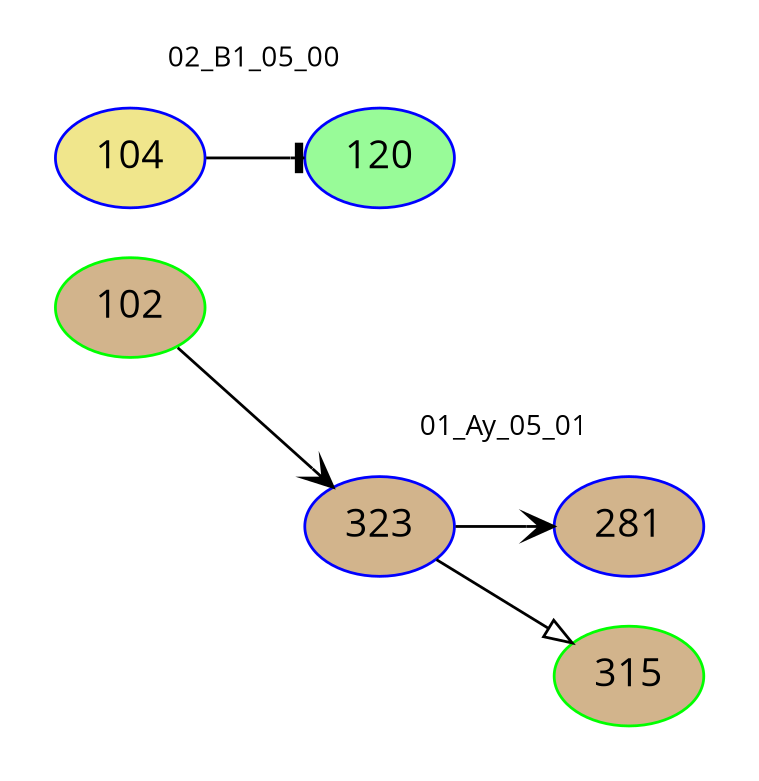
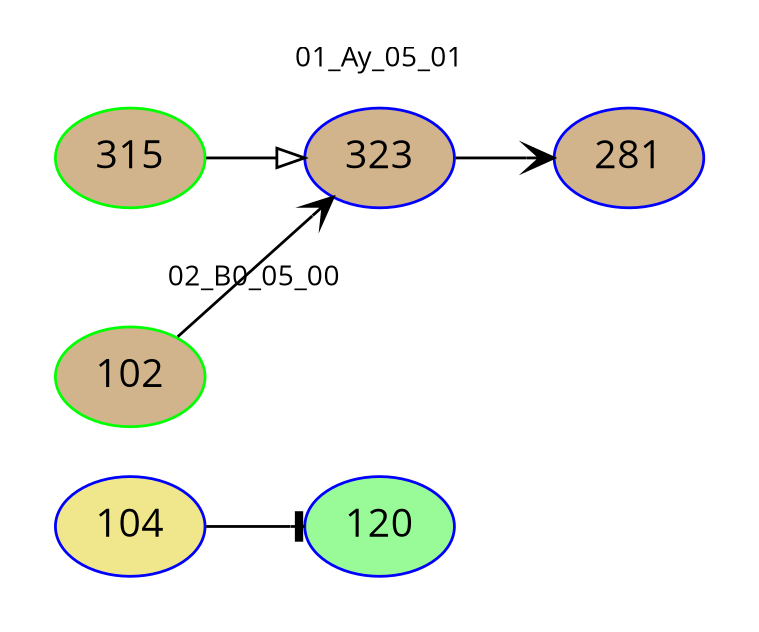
(255, 60) -> (255, 278)
(492, 594) -> (241, 158)
